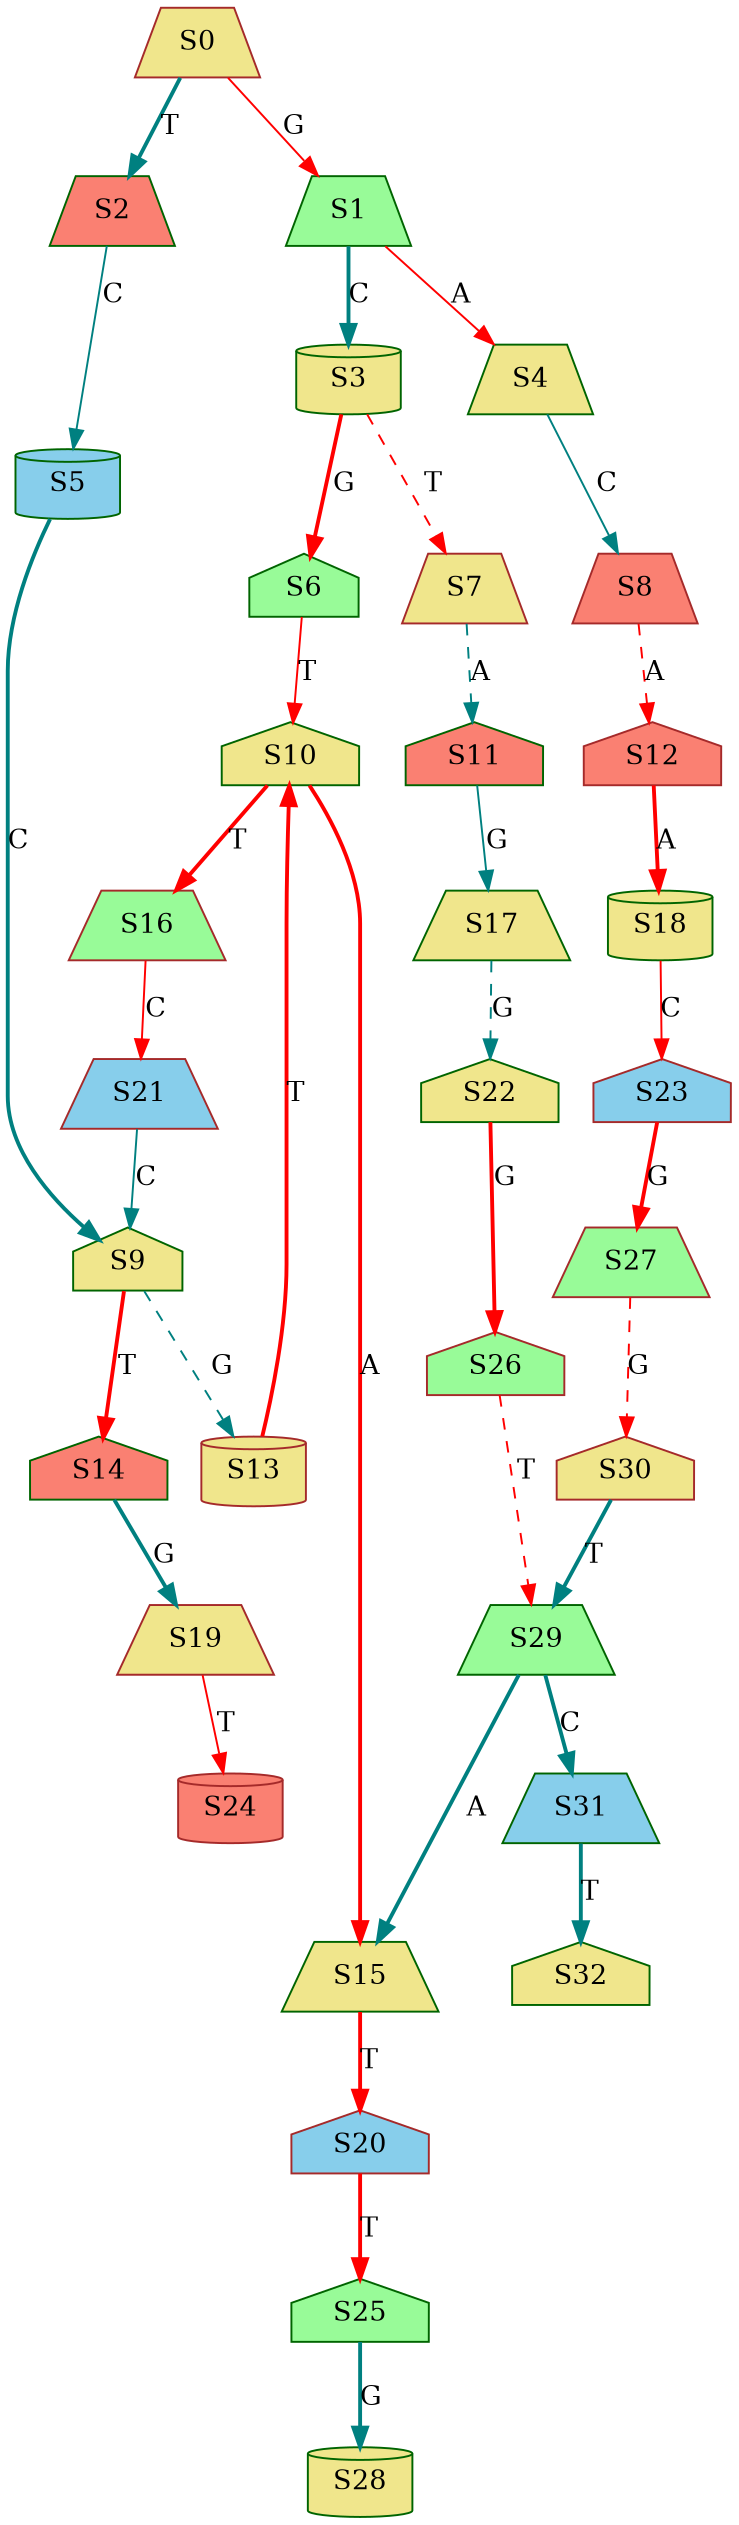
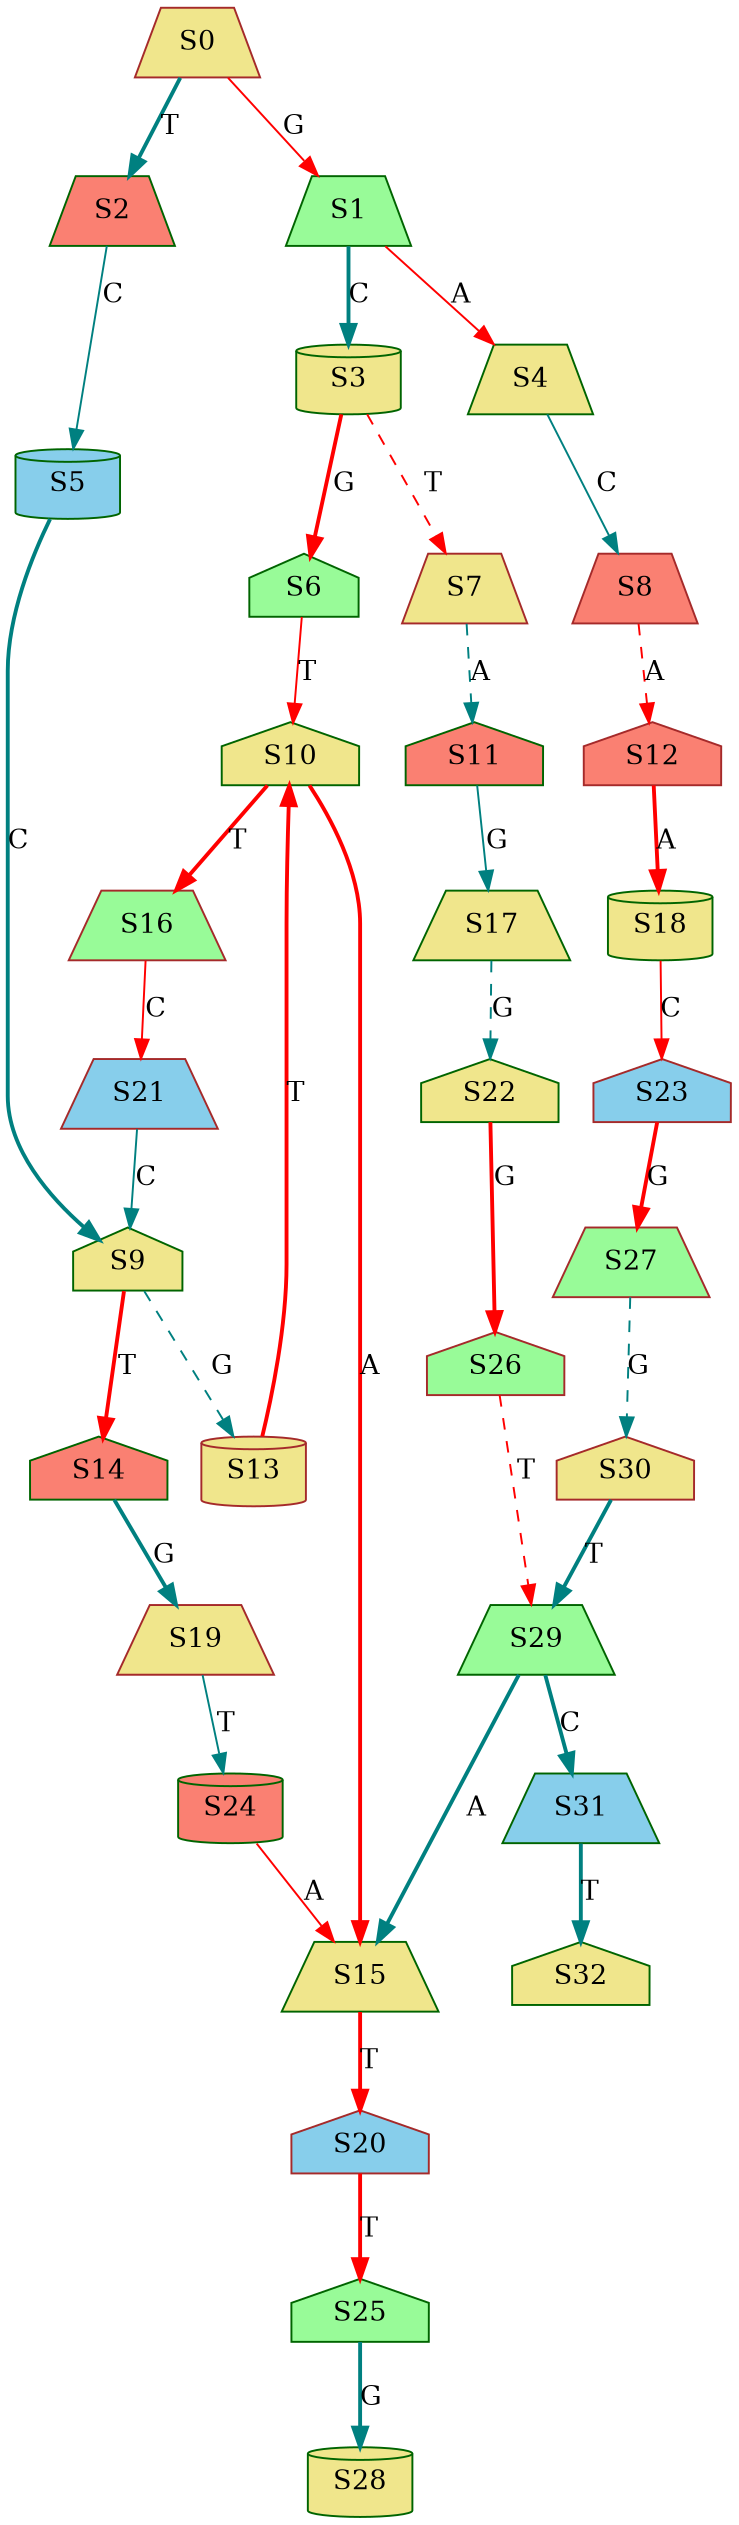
(629, 1357) -> (629, 1357)
(211, 1714) -> (211, 1714)
(230, 1808) -> (230, 1808)
none -> (289, 1885)
